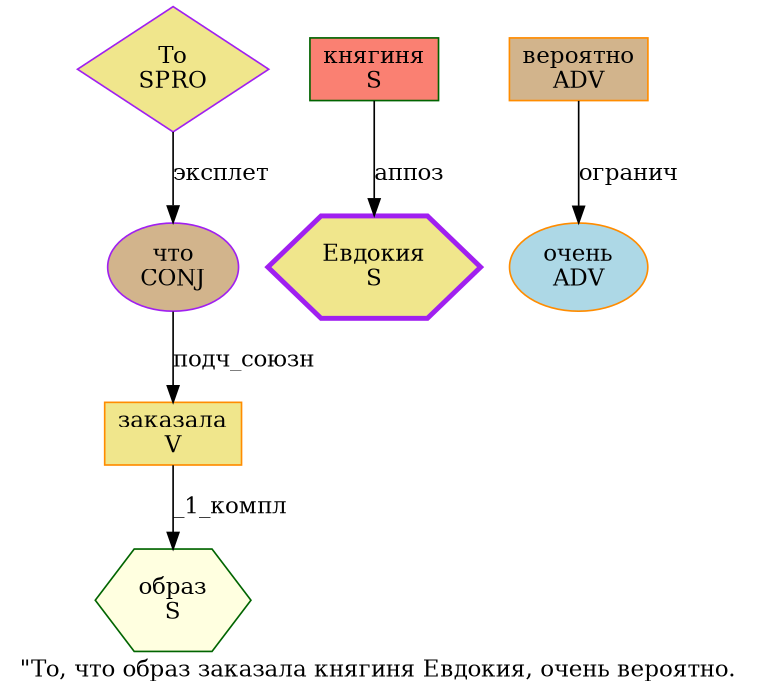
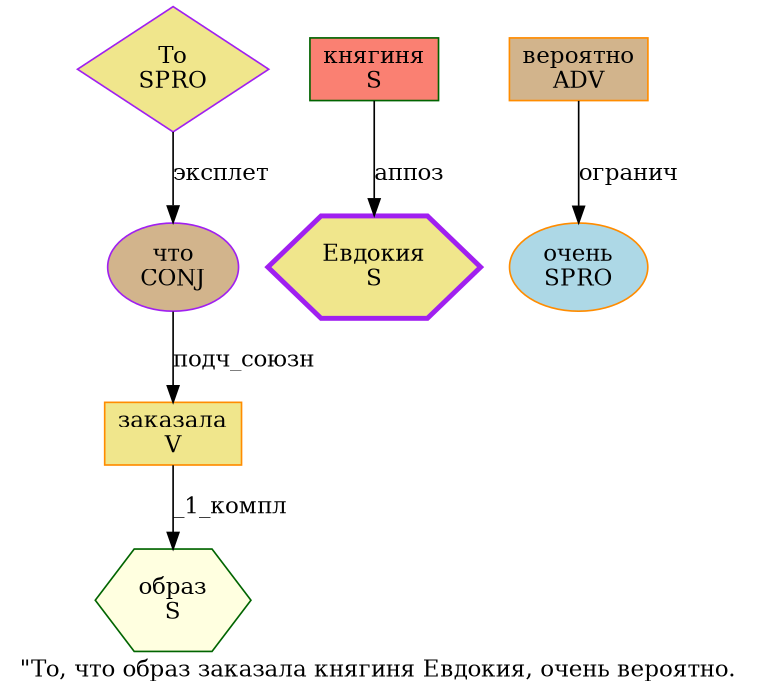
(579, 267) -> (579, 267)
